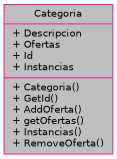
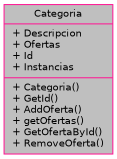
(47, 132) -> (57, 132)
